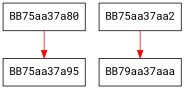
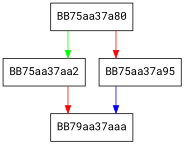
none -> (68, 41)
none -> (116, 96)
